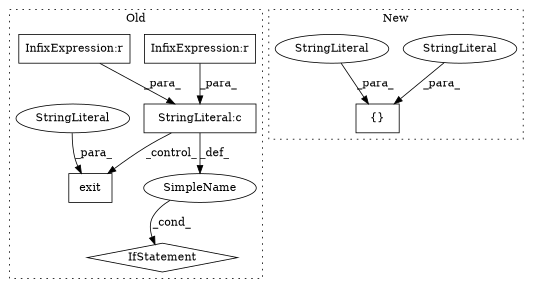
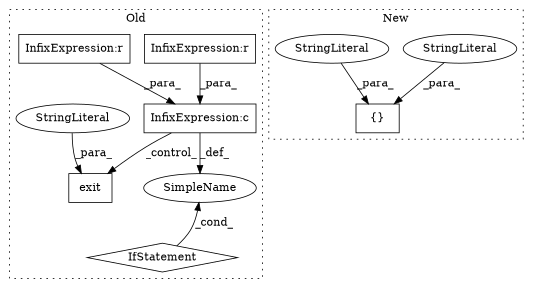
(200, 118) -> (200, 118)
(154, 215) -> (190, 230)
